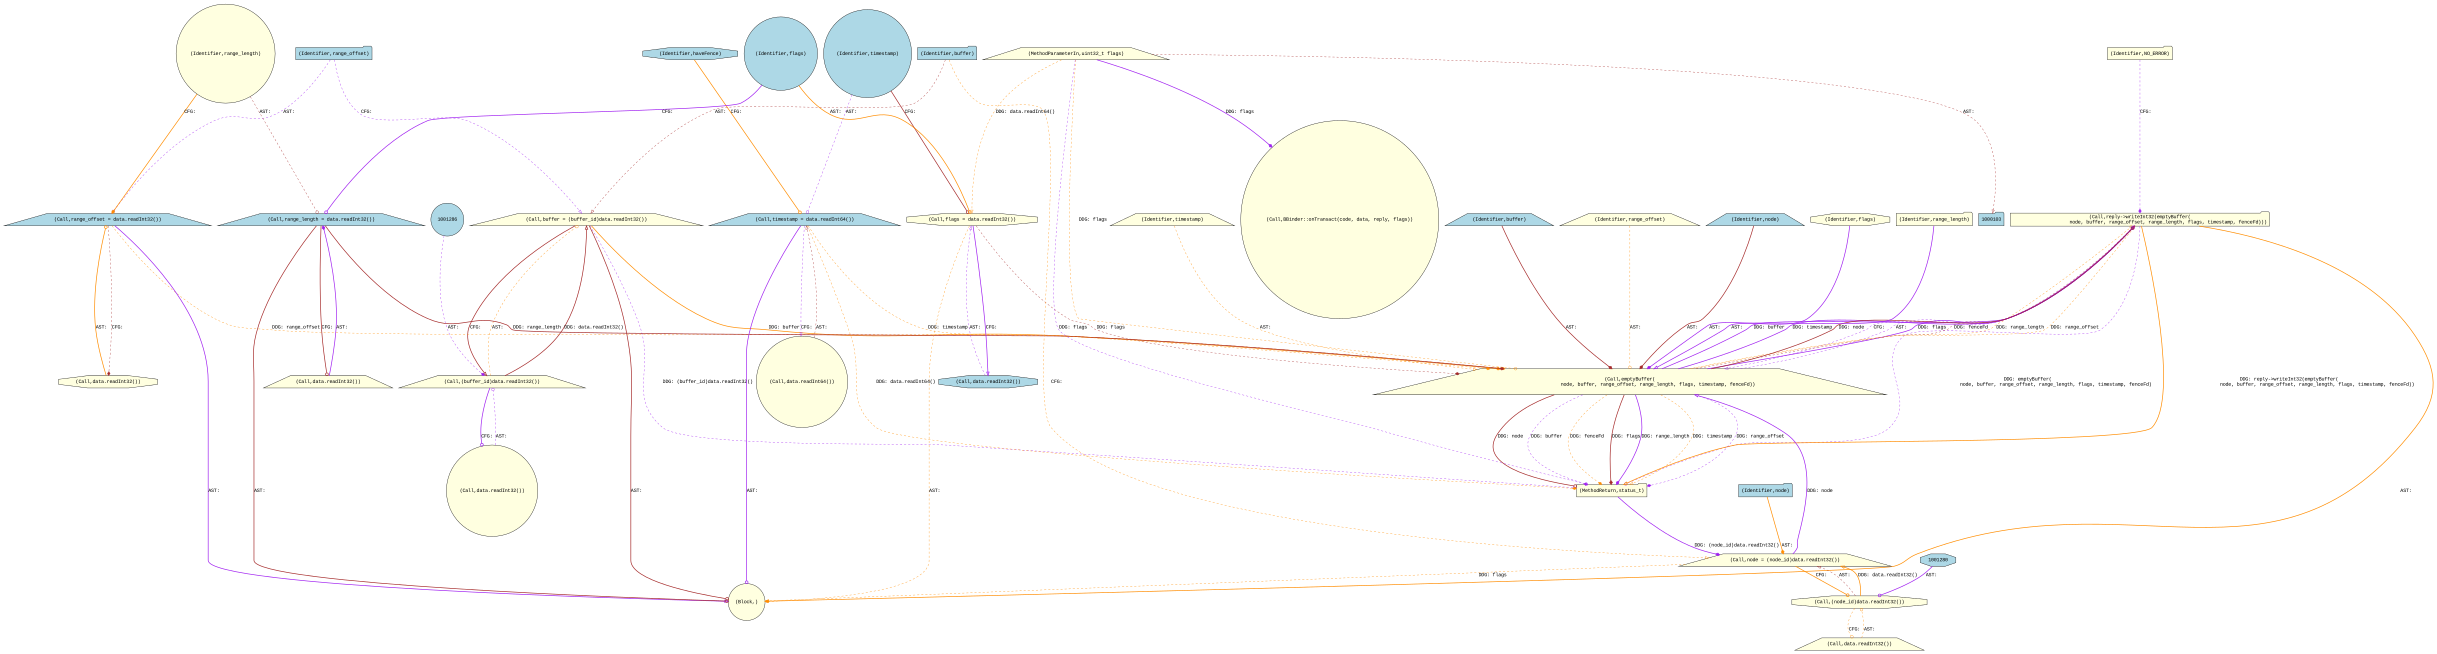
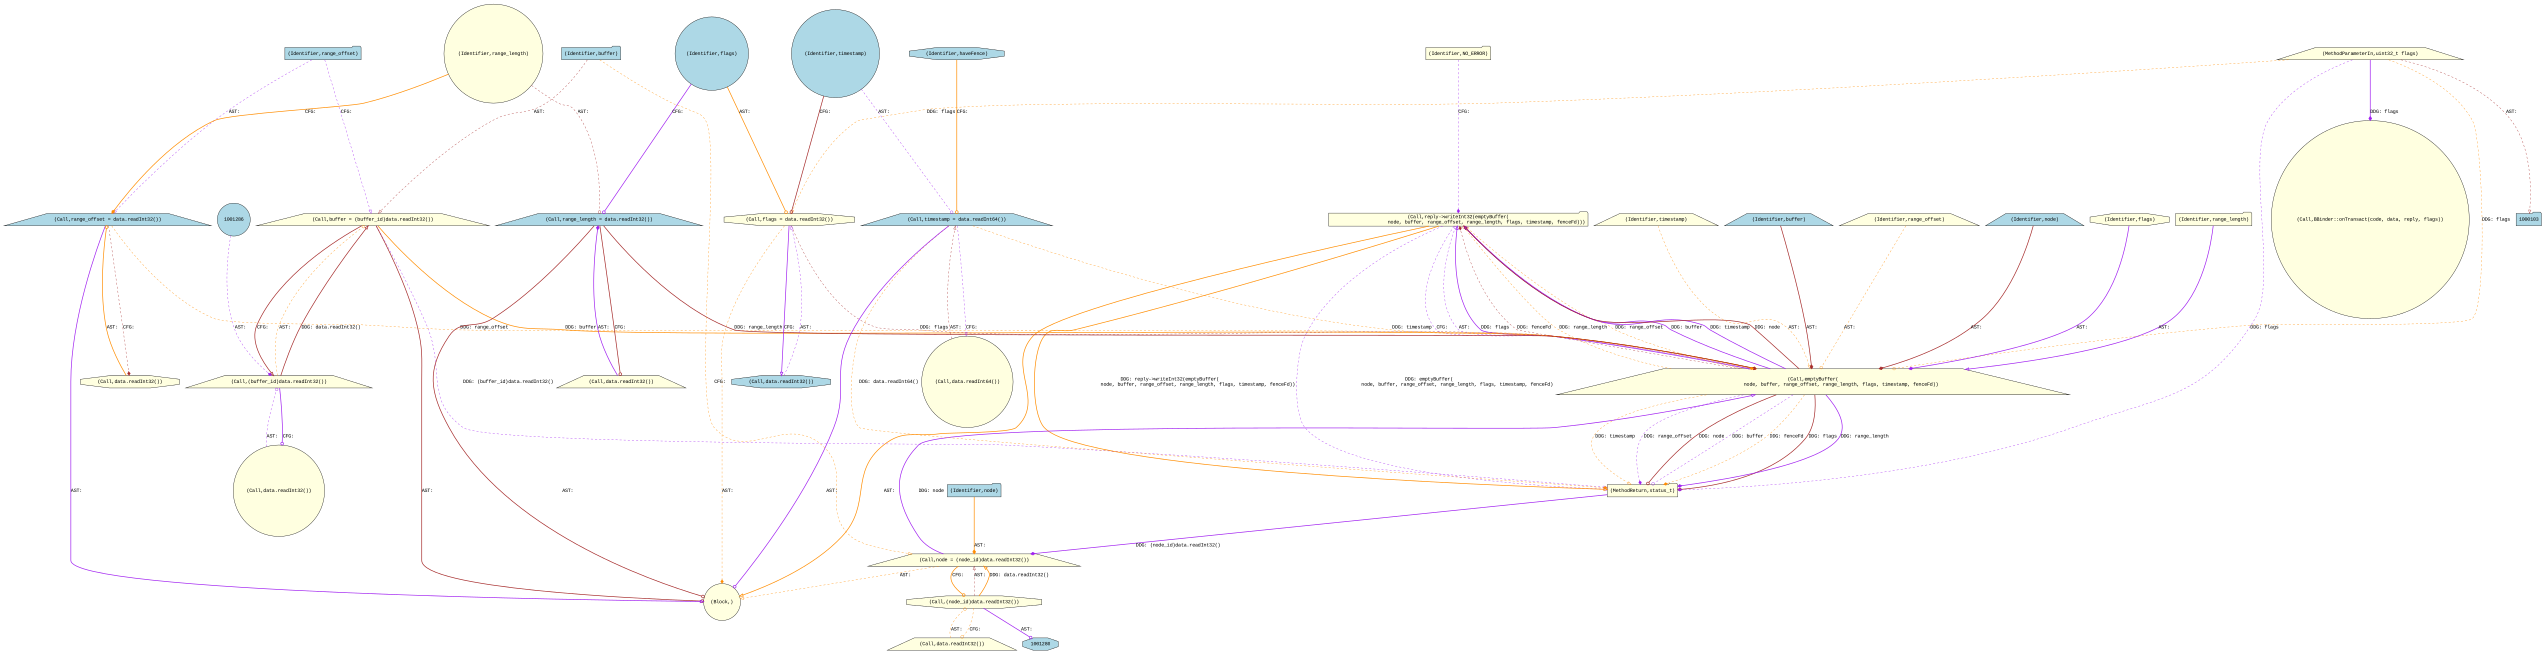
(1025, 112) -> (941, 112)
(1493, 575) -> (907, 575)
(1908, 583) -> (1006, 623)
